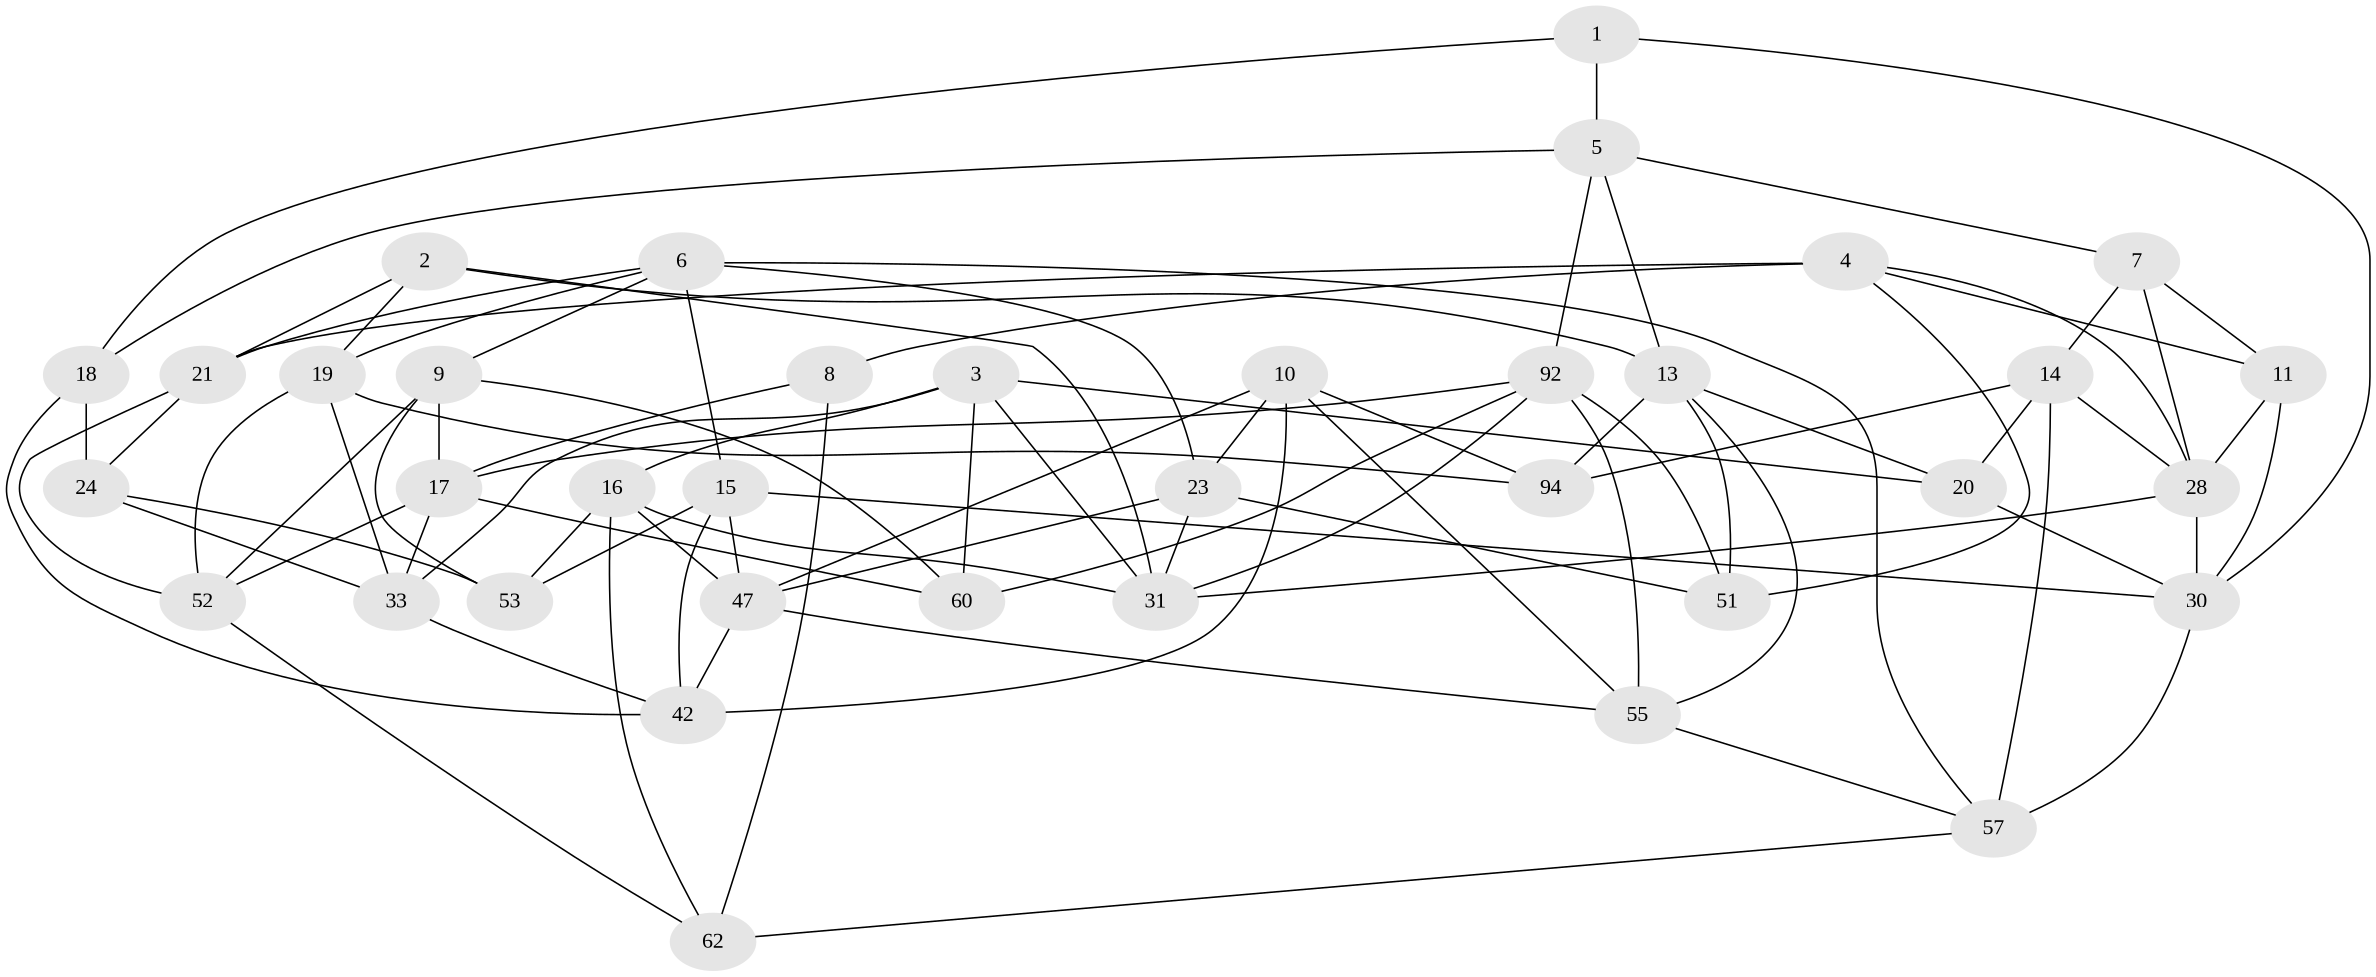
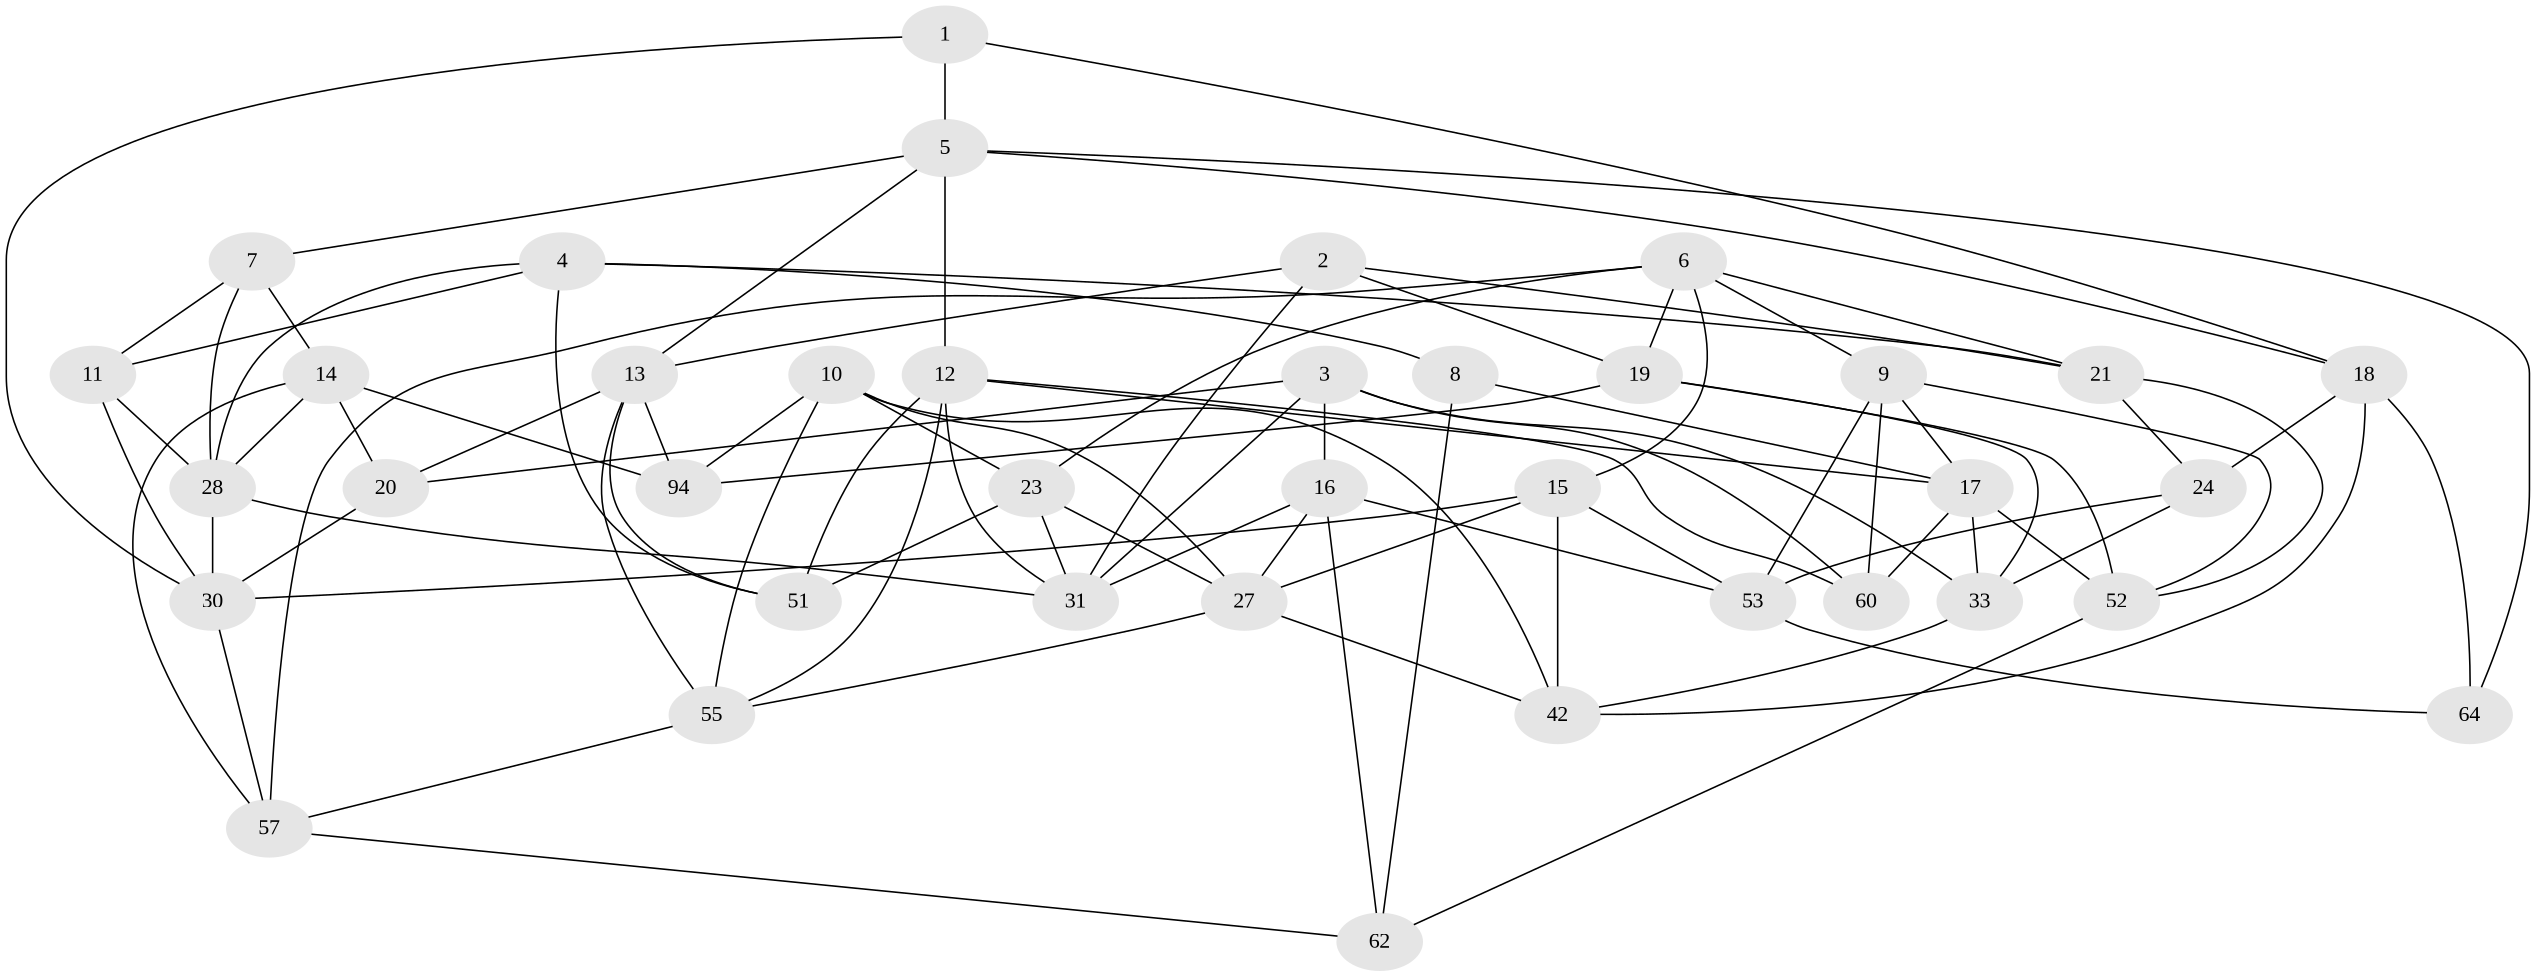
(1551, 375) -> (945, 375)
(743, 602) -> (1244, 602)
none -> (2470, 715)
